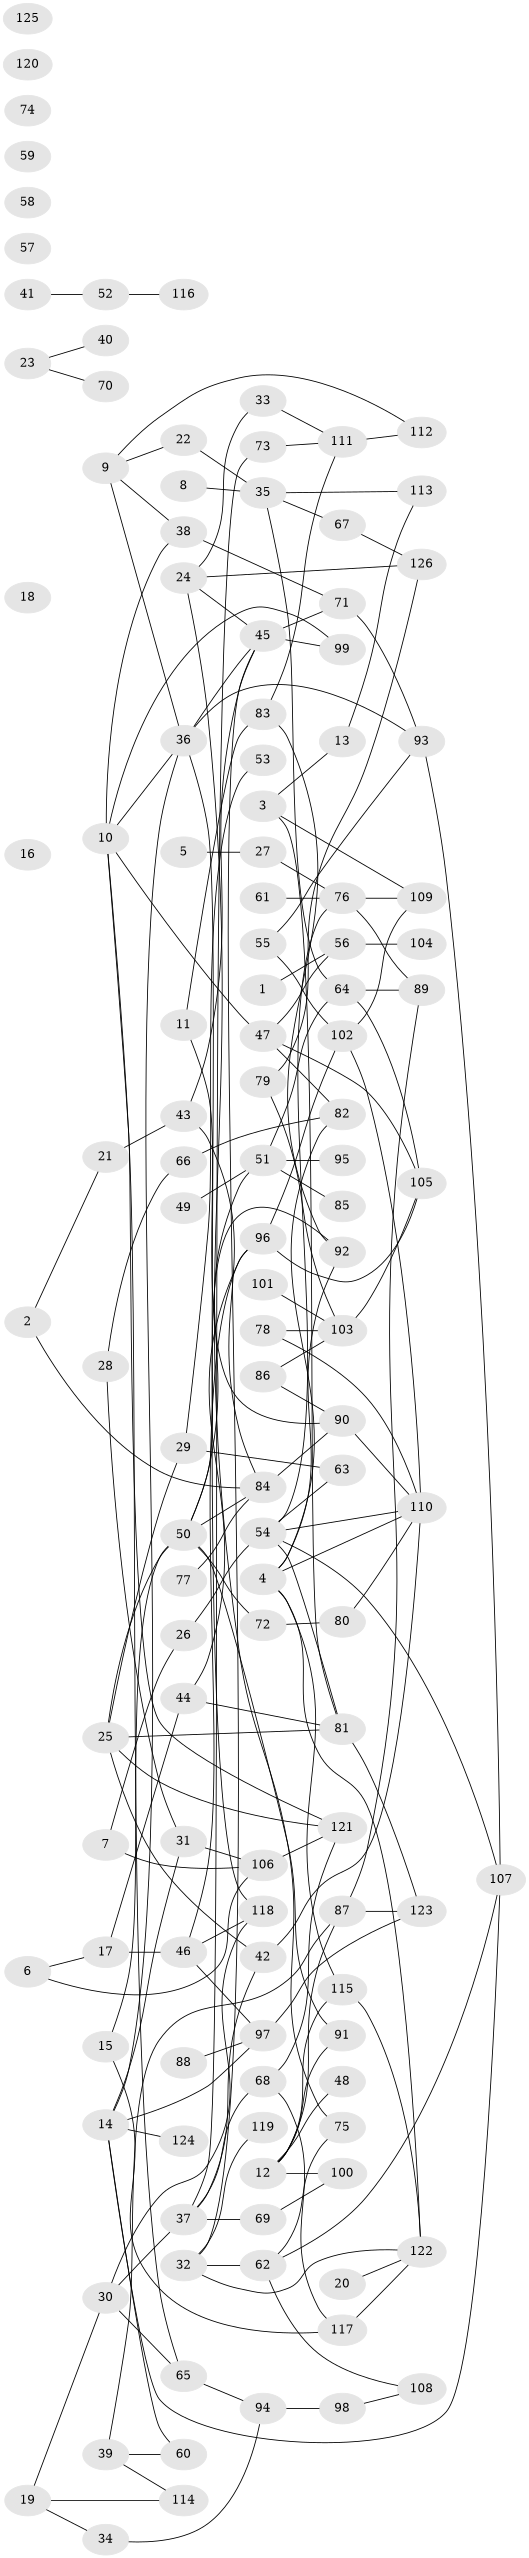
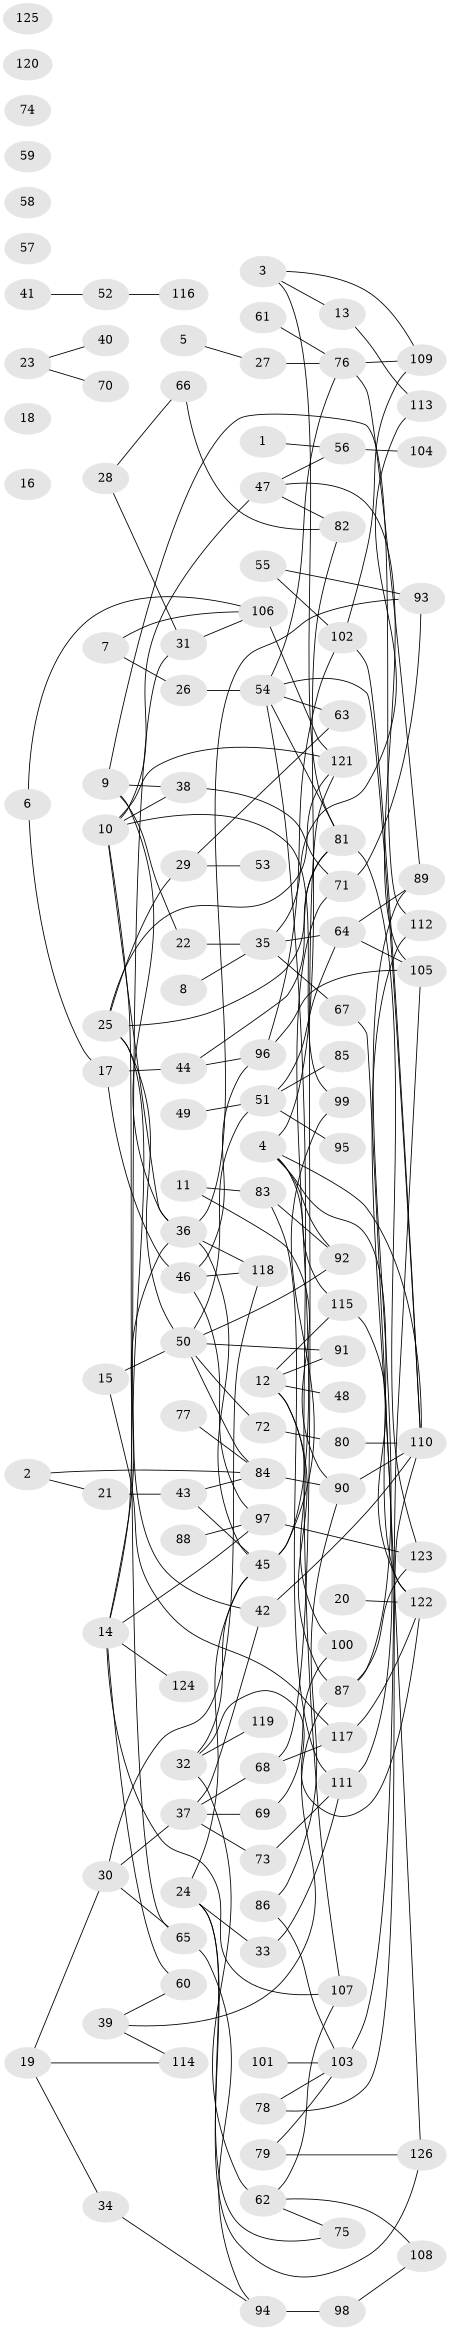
(481, 1309) -> none
